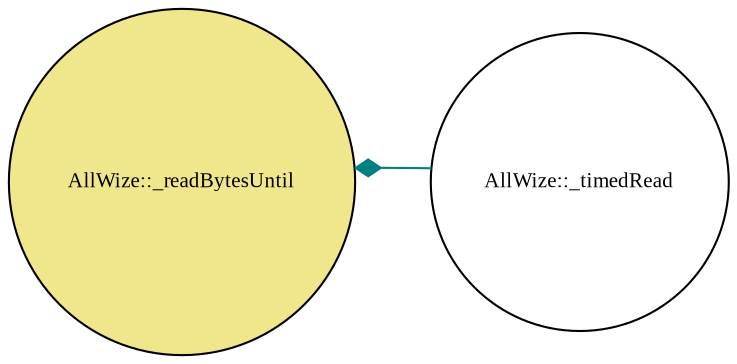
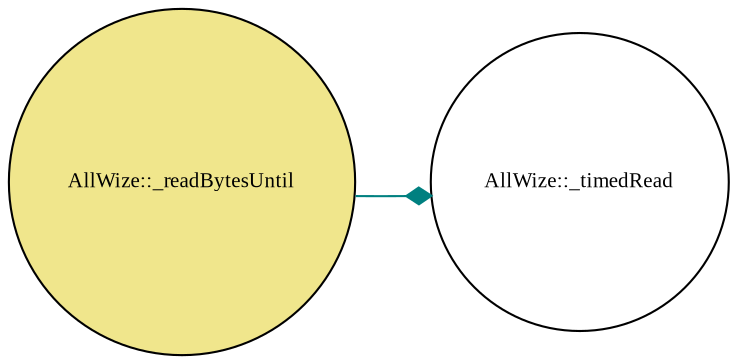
(406, 168) -> (381, 196)
